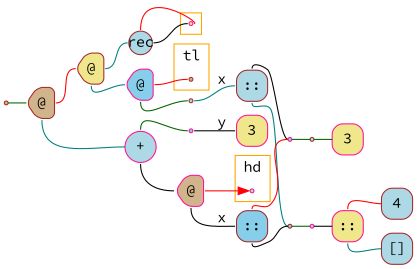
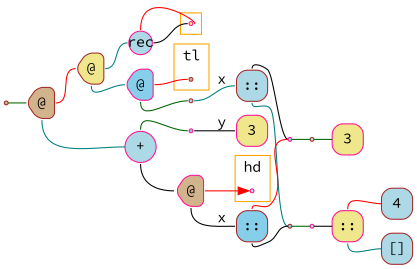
(141, 43) -> (141, 43)
